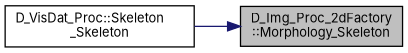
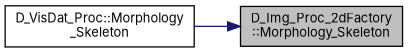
(100, 26) -> (100, 26)
